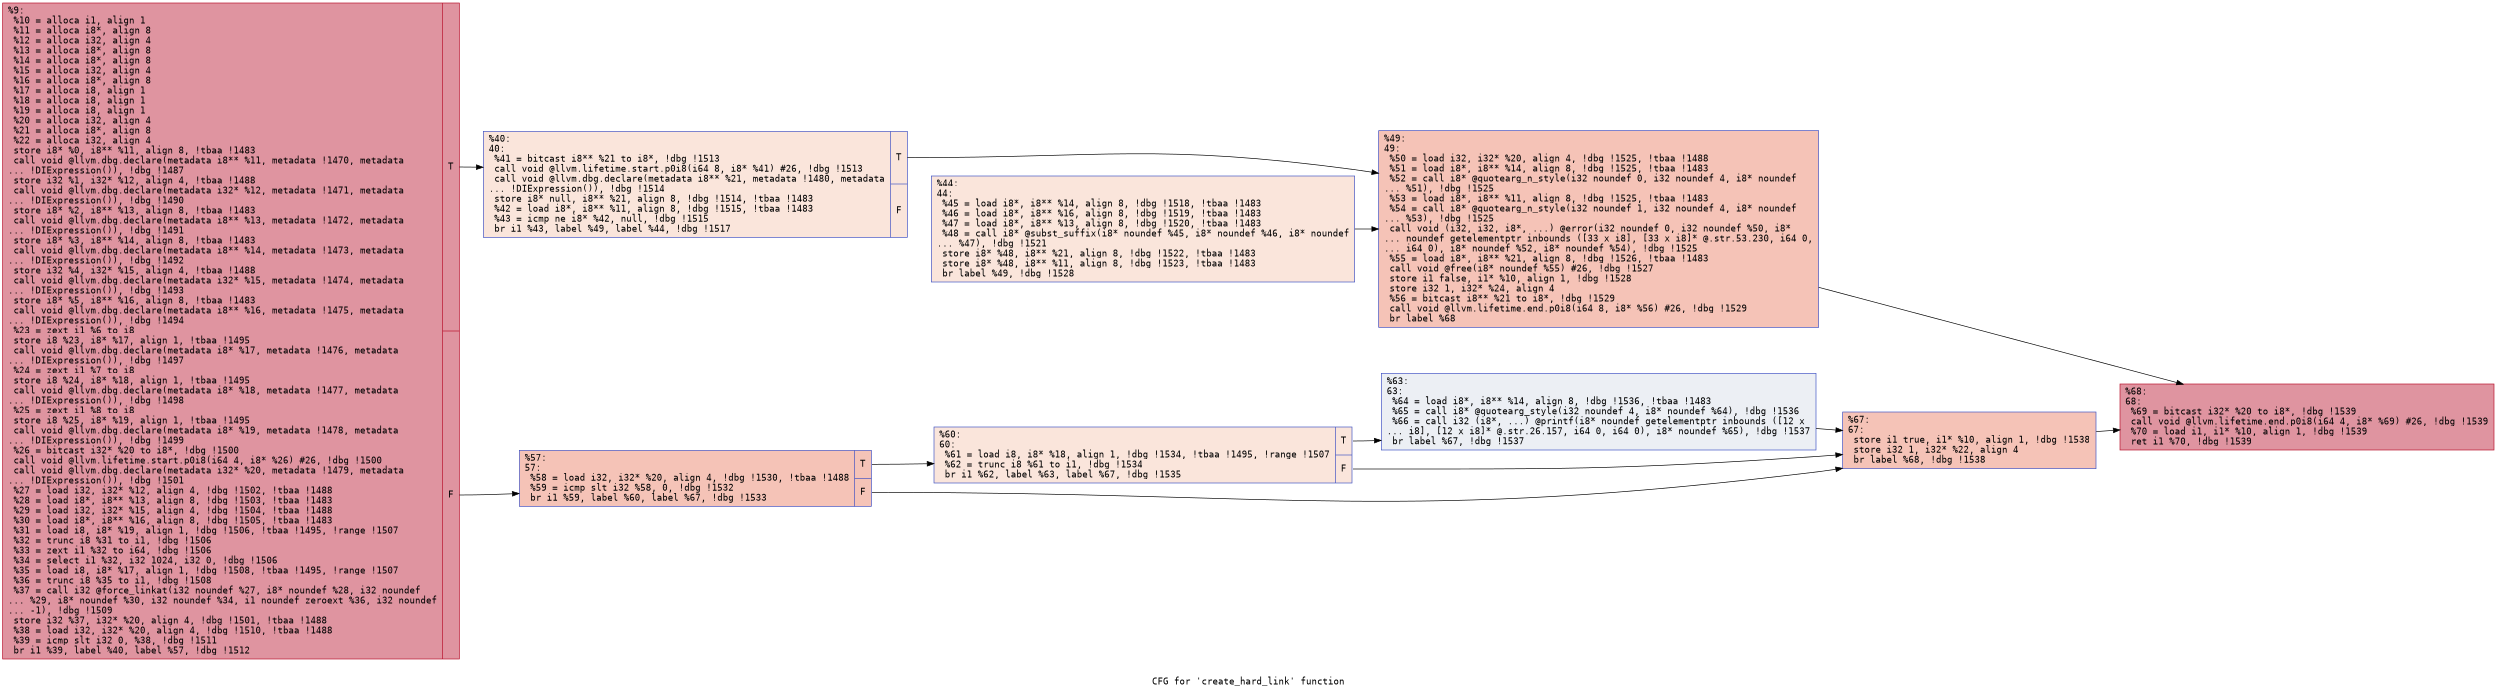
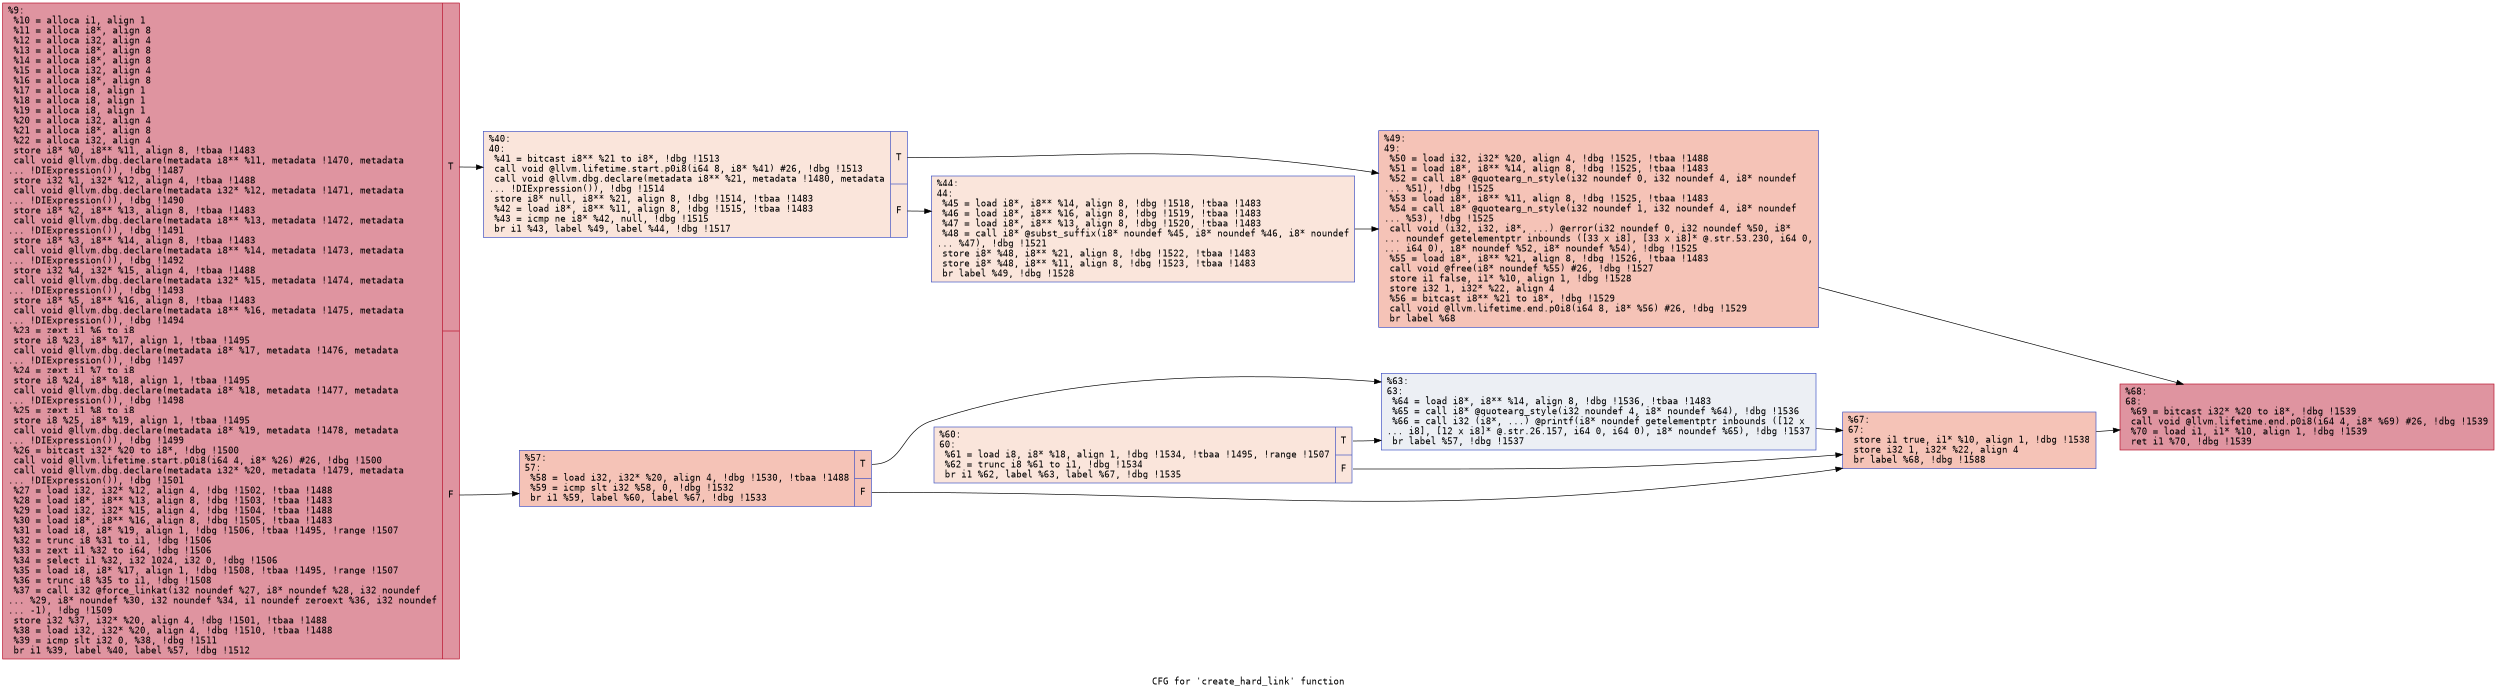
none -> (916, 211)
(1469, 289) -> (1469, 289)
(1456, 441) -> (1456, 441)
(1917, 460) -> (1917, 460)
(900, 464) -> (1113, 384)
